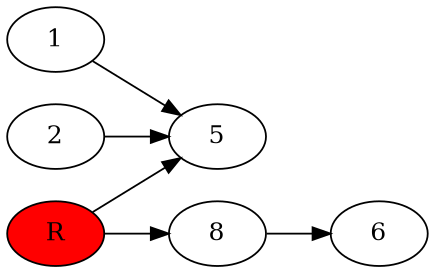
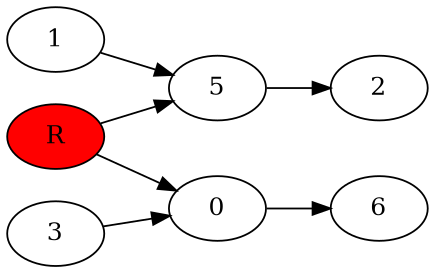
(128, 137) -> (290, 88)
none -> (56, 234)
(217, 234) -> (217, 208)
